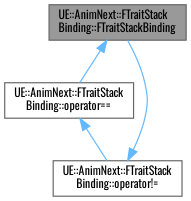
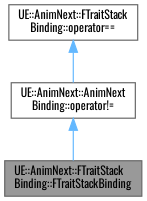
(90, 67) -> none
(118, 178) -> (73, 100)
